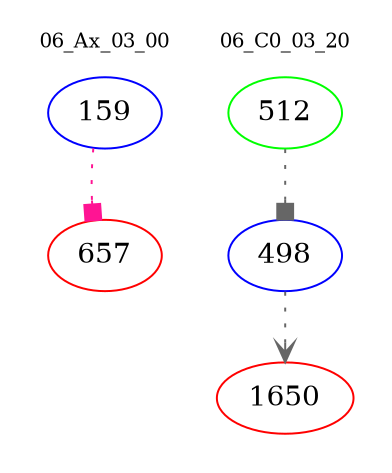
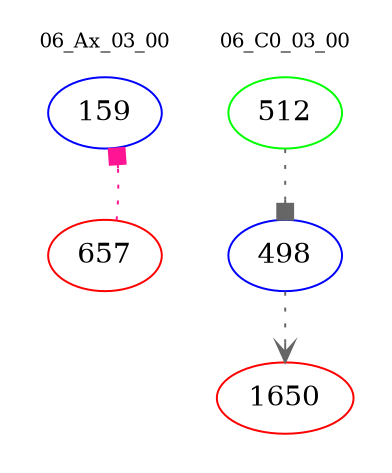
(285, 43) -> (285, 43)
(92, 174) -> (118, 194)
